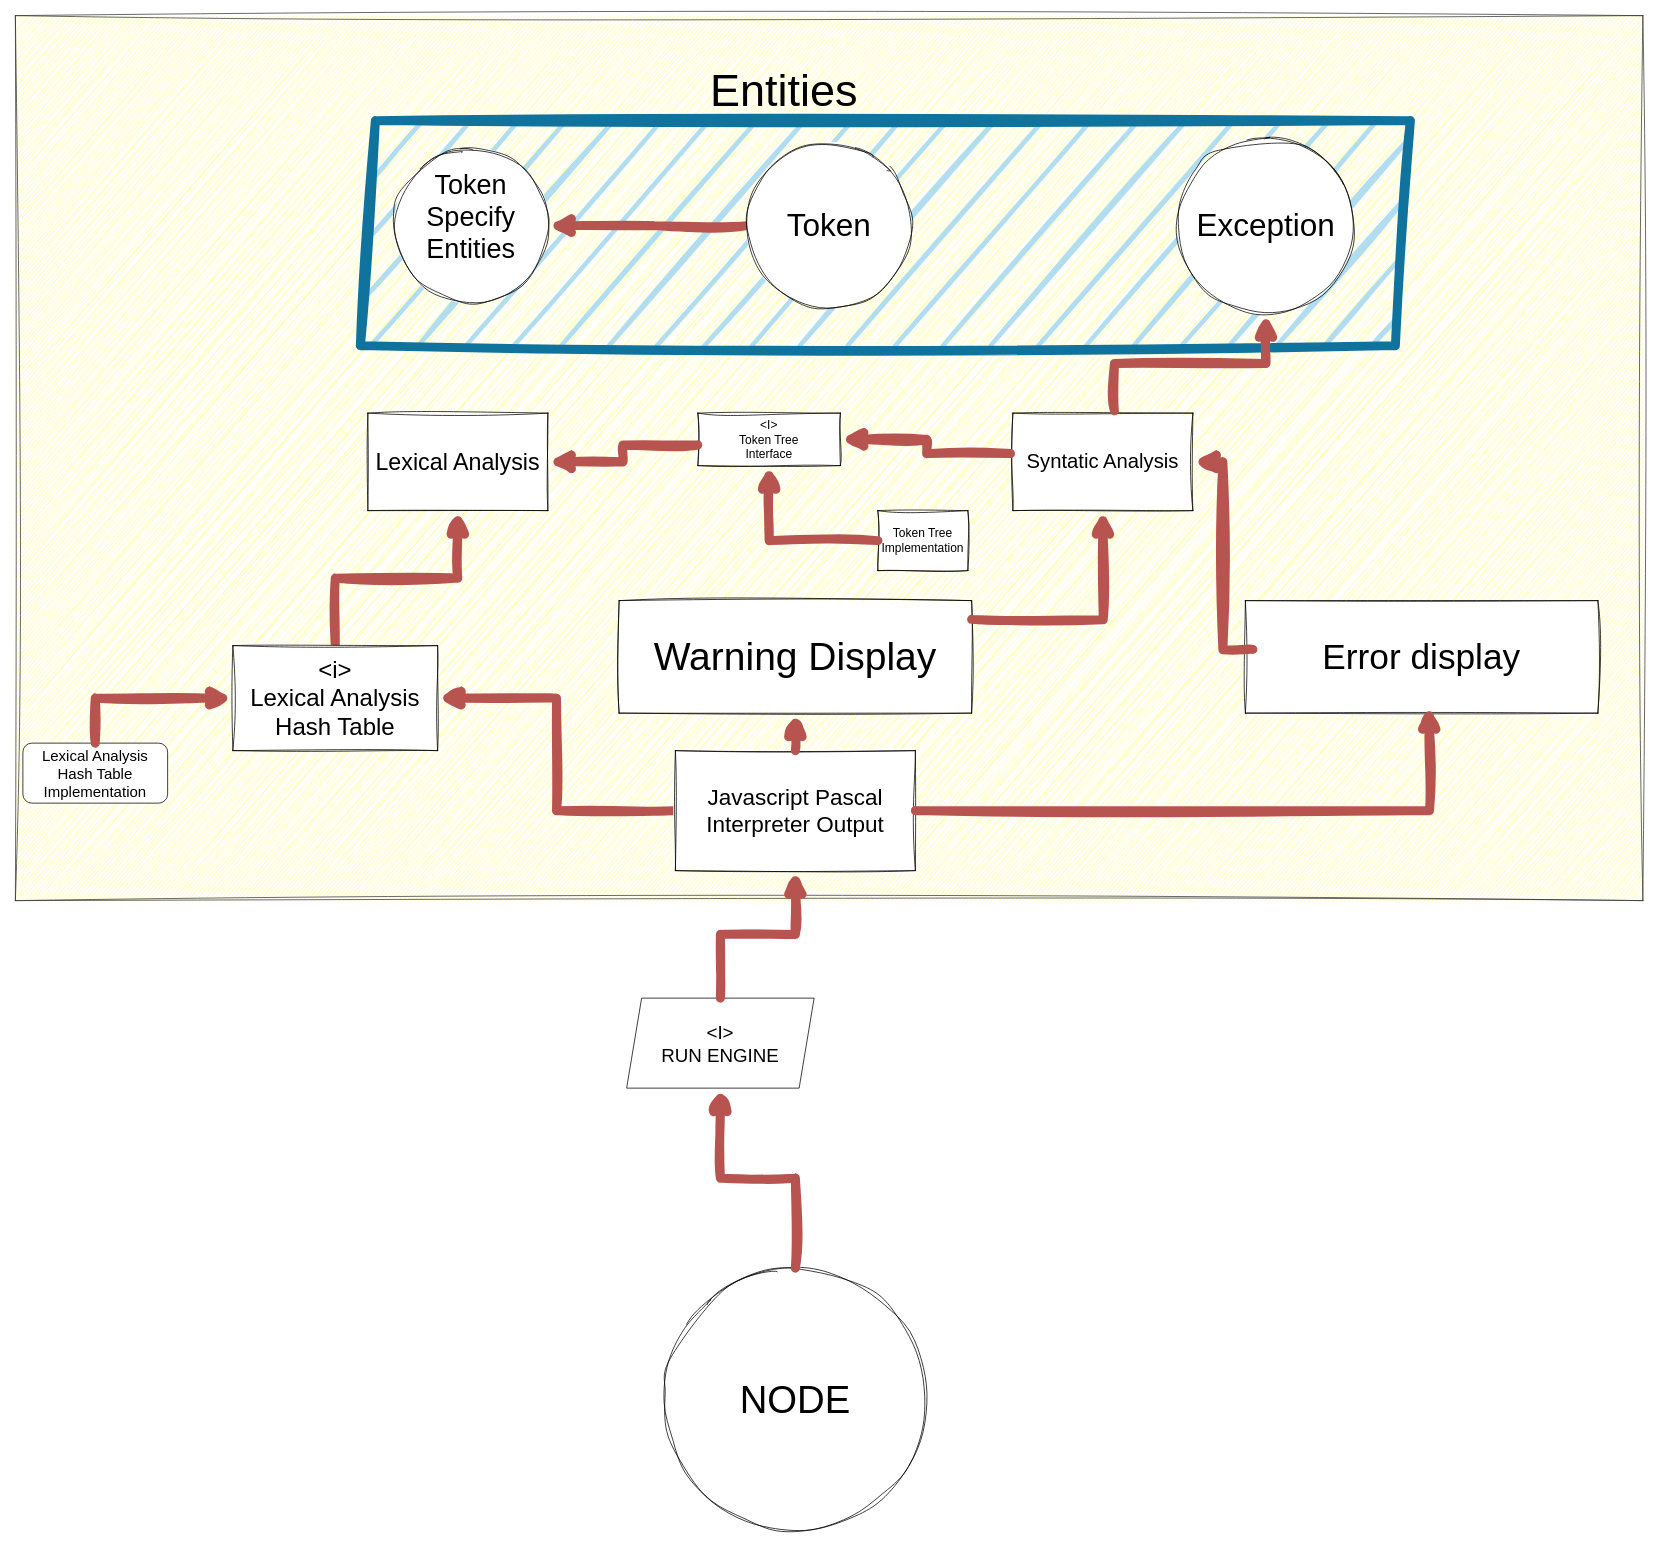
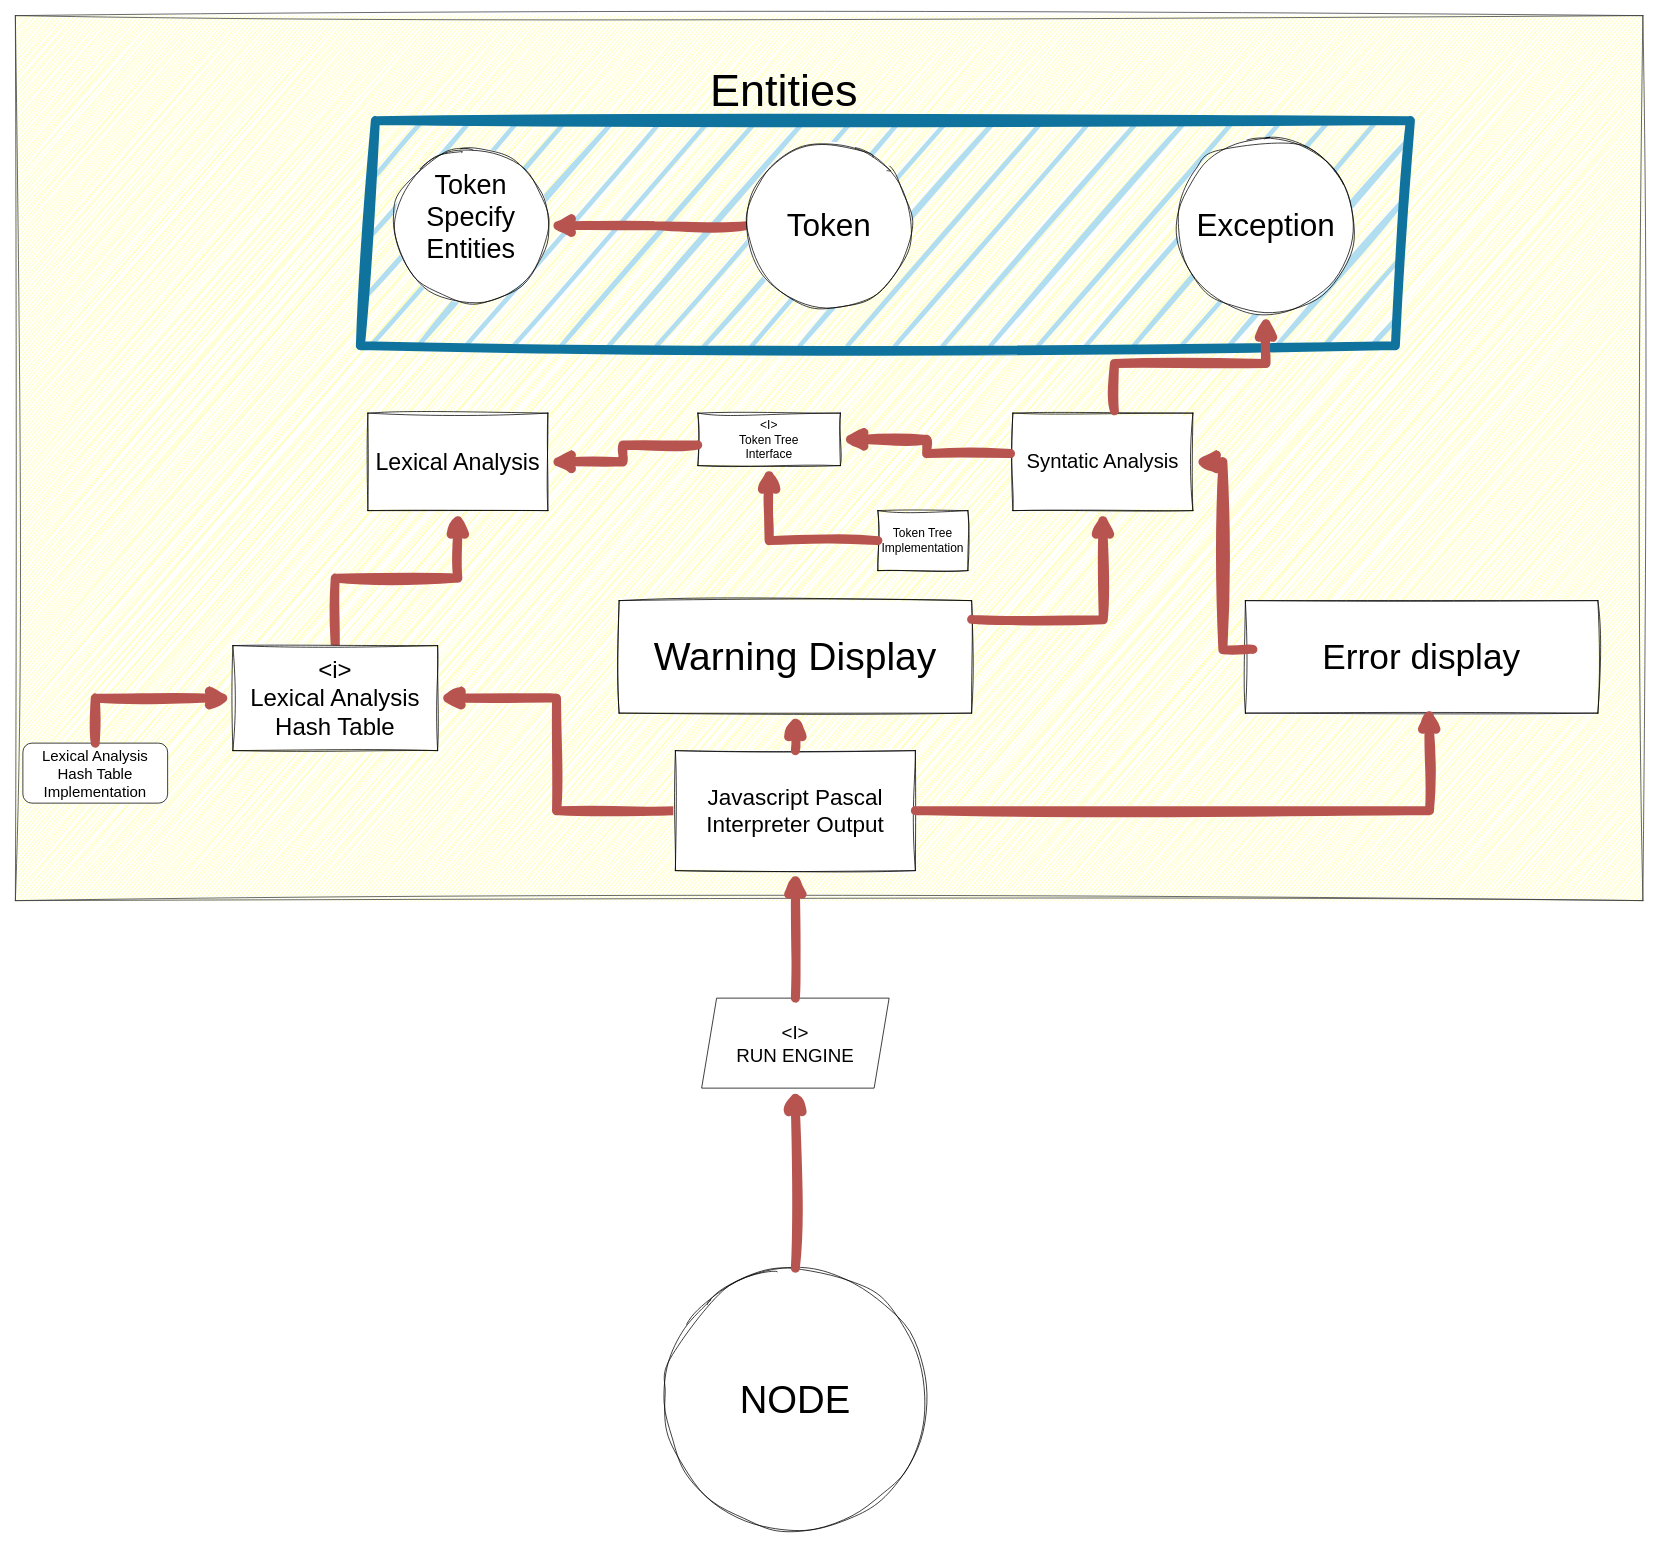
(720, 1043) -> (795, 1043)
